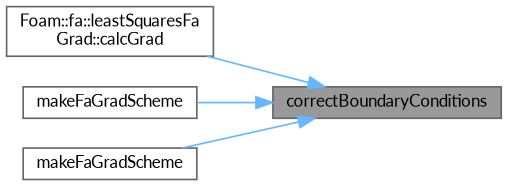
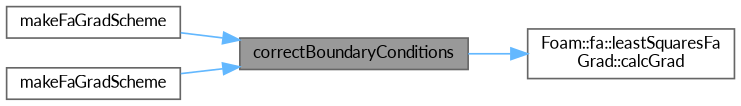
(258, 69) -> (489, 54)
